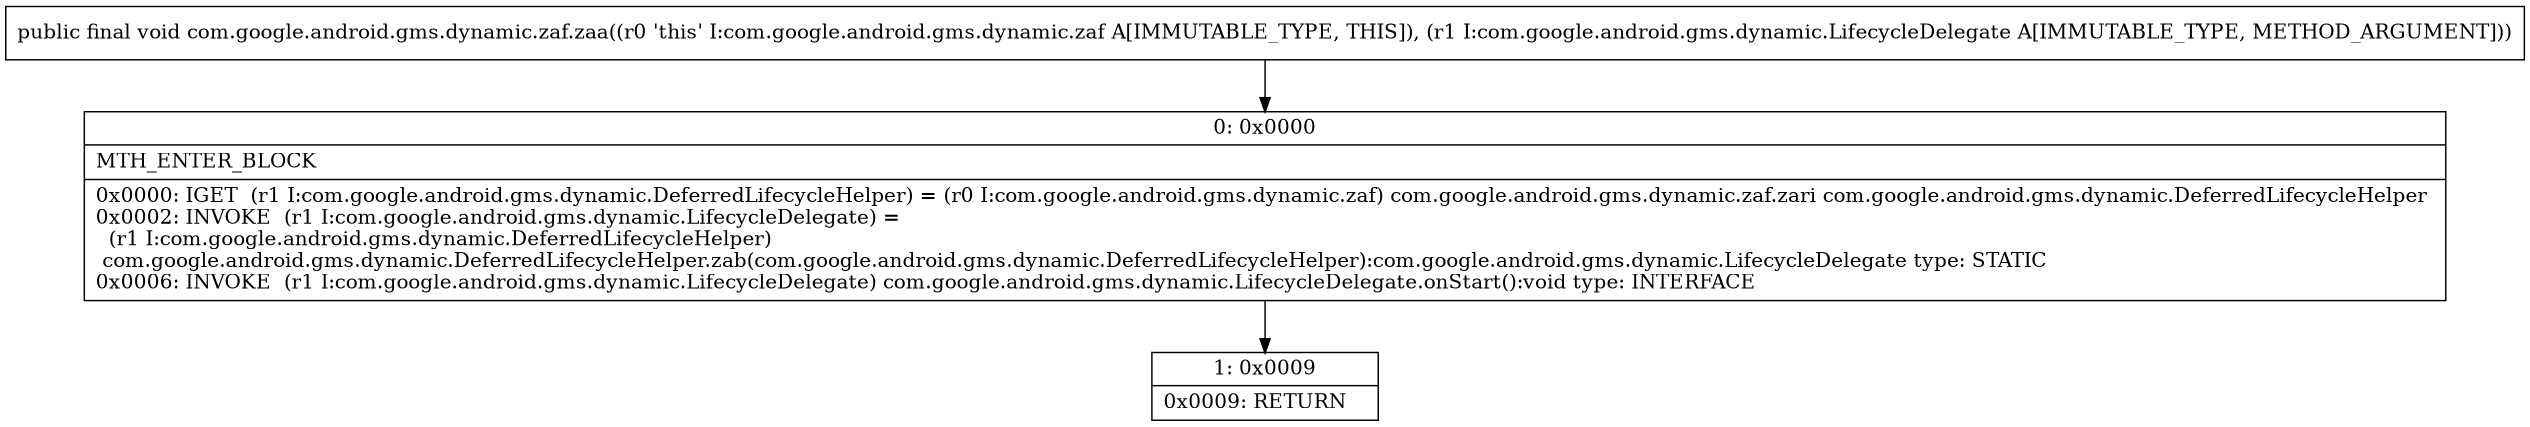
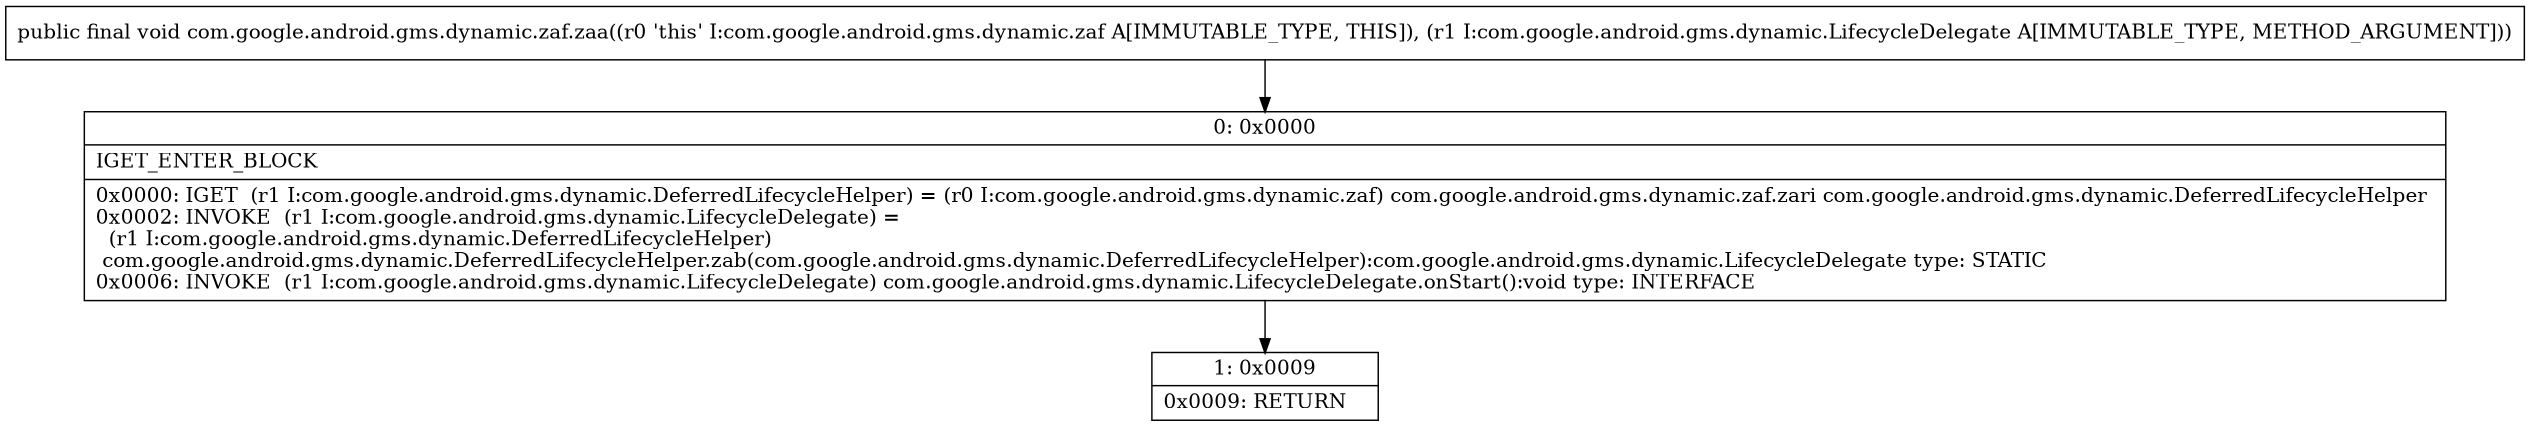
(207, 161) -> (207, 161)
